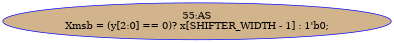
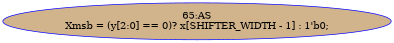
(197, 21) -> (197, 21)
